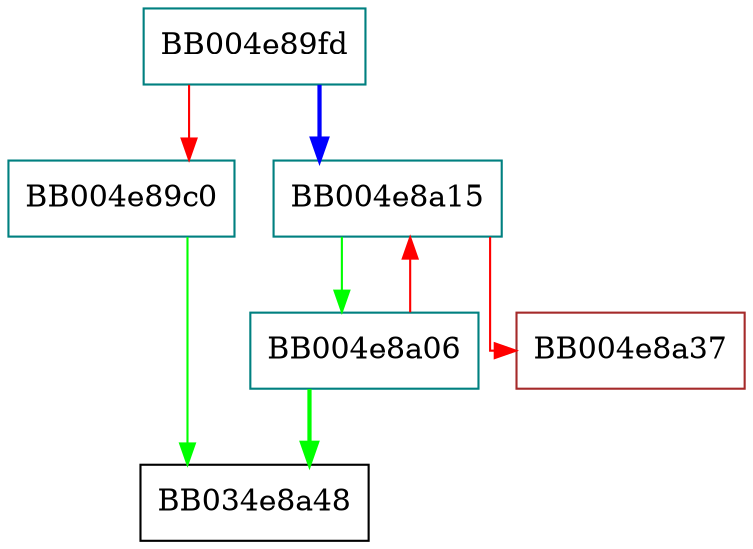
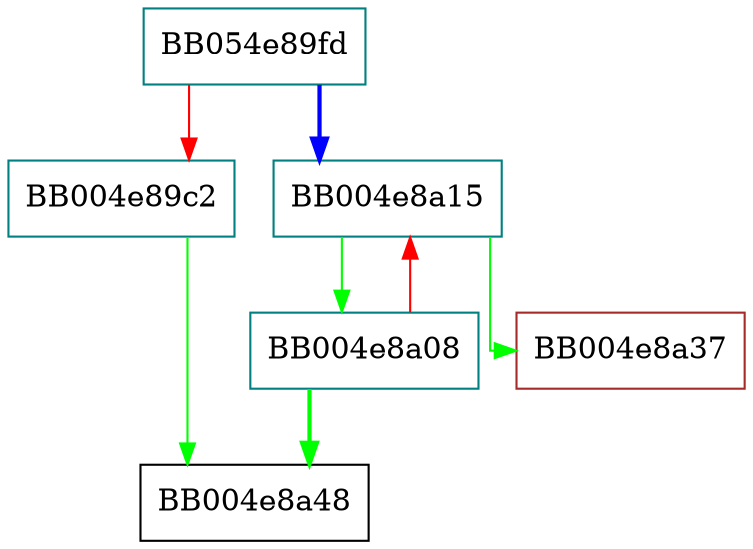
(255, 46) -> (255, 46)
(121, 199) -> (121, 199)
(490, 296) -> (490, 296)
(364, 351) -> (364, 351)
(255, 503) -> (255, 503)
